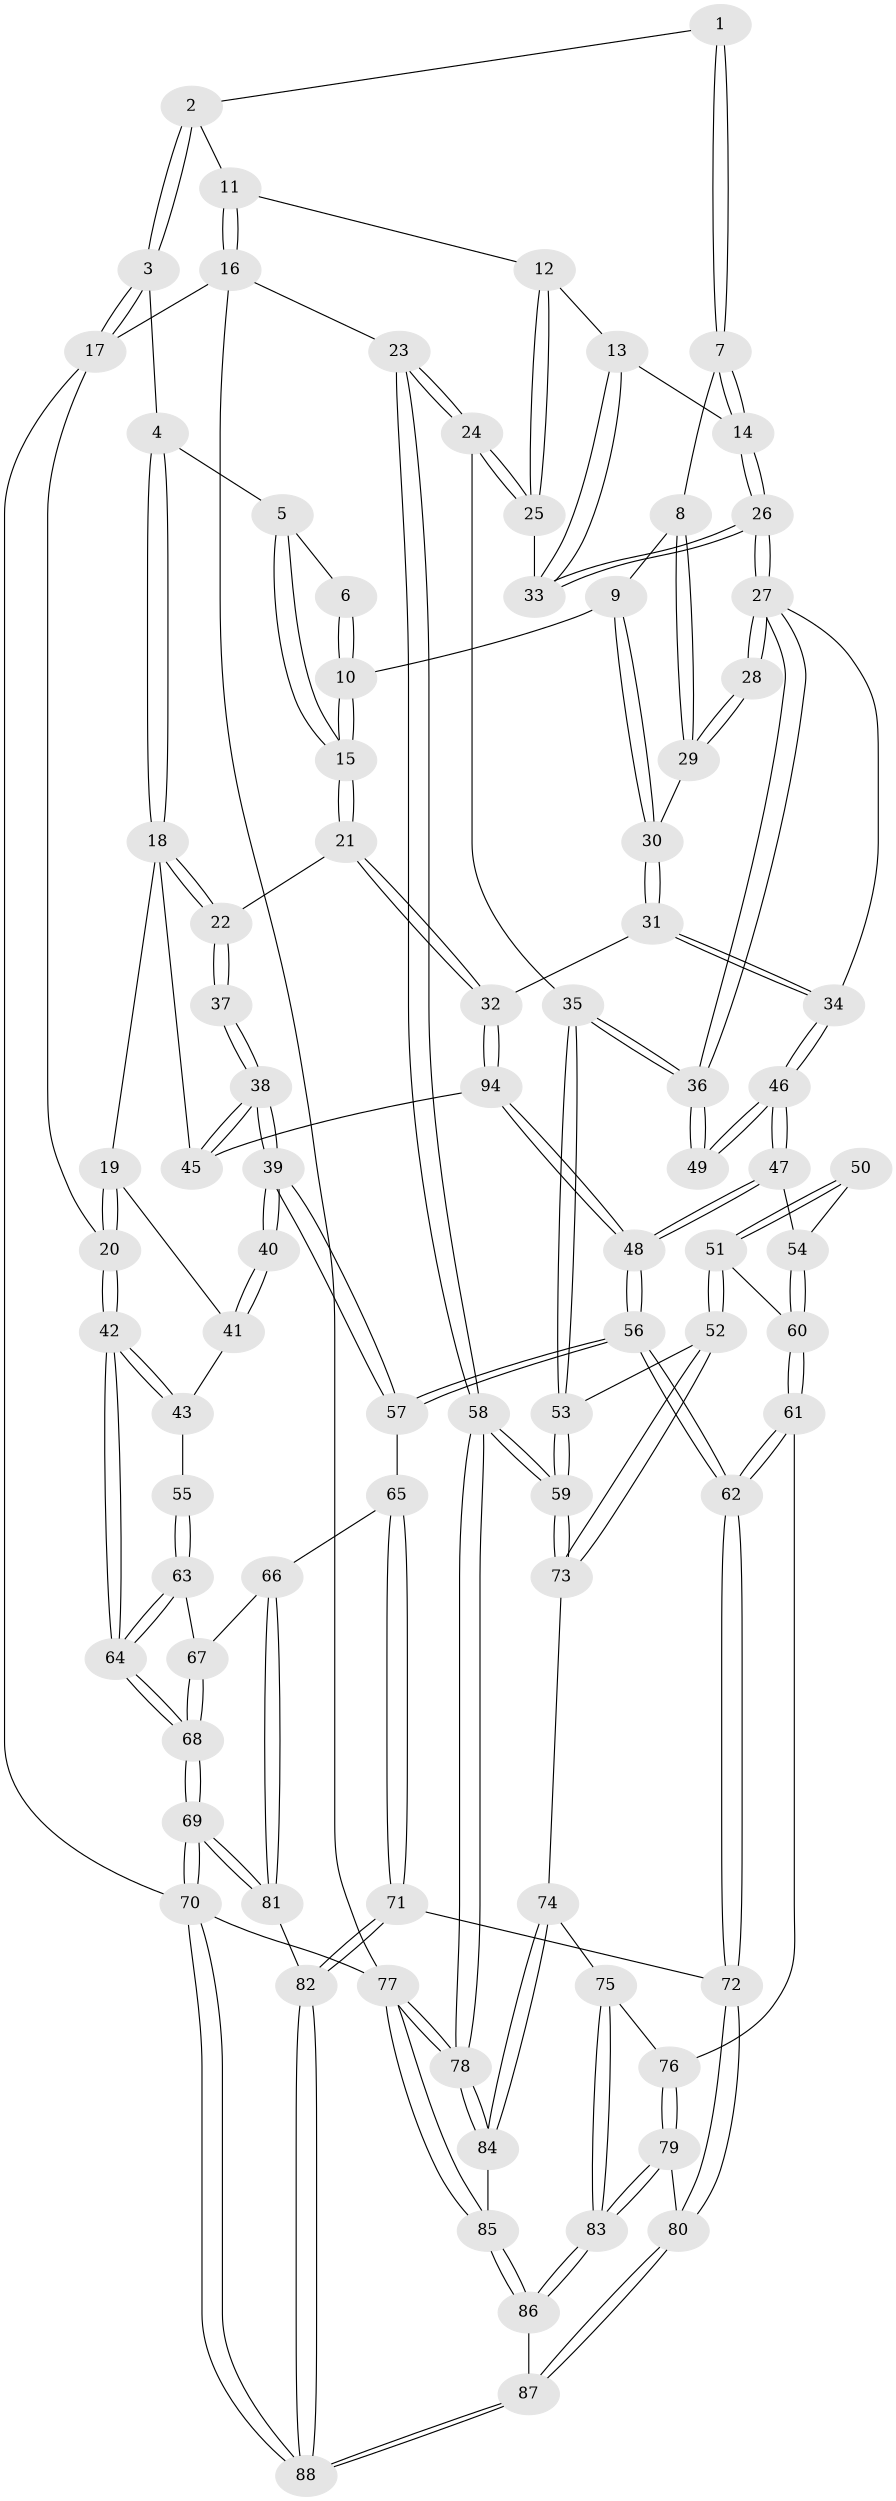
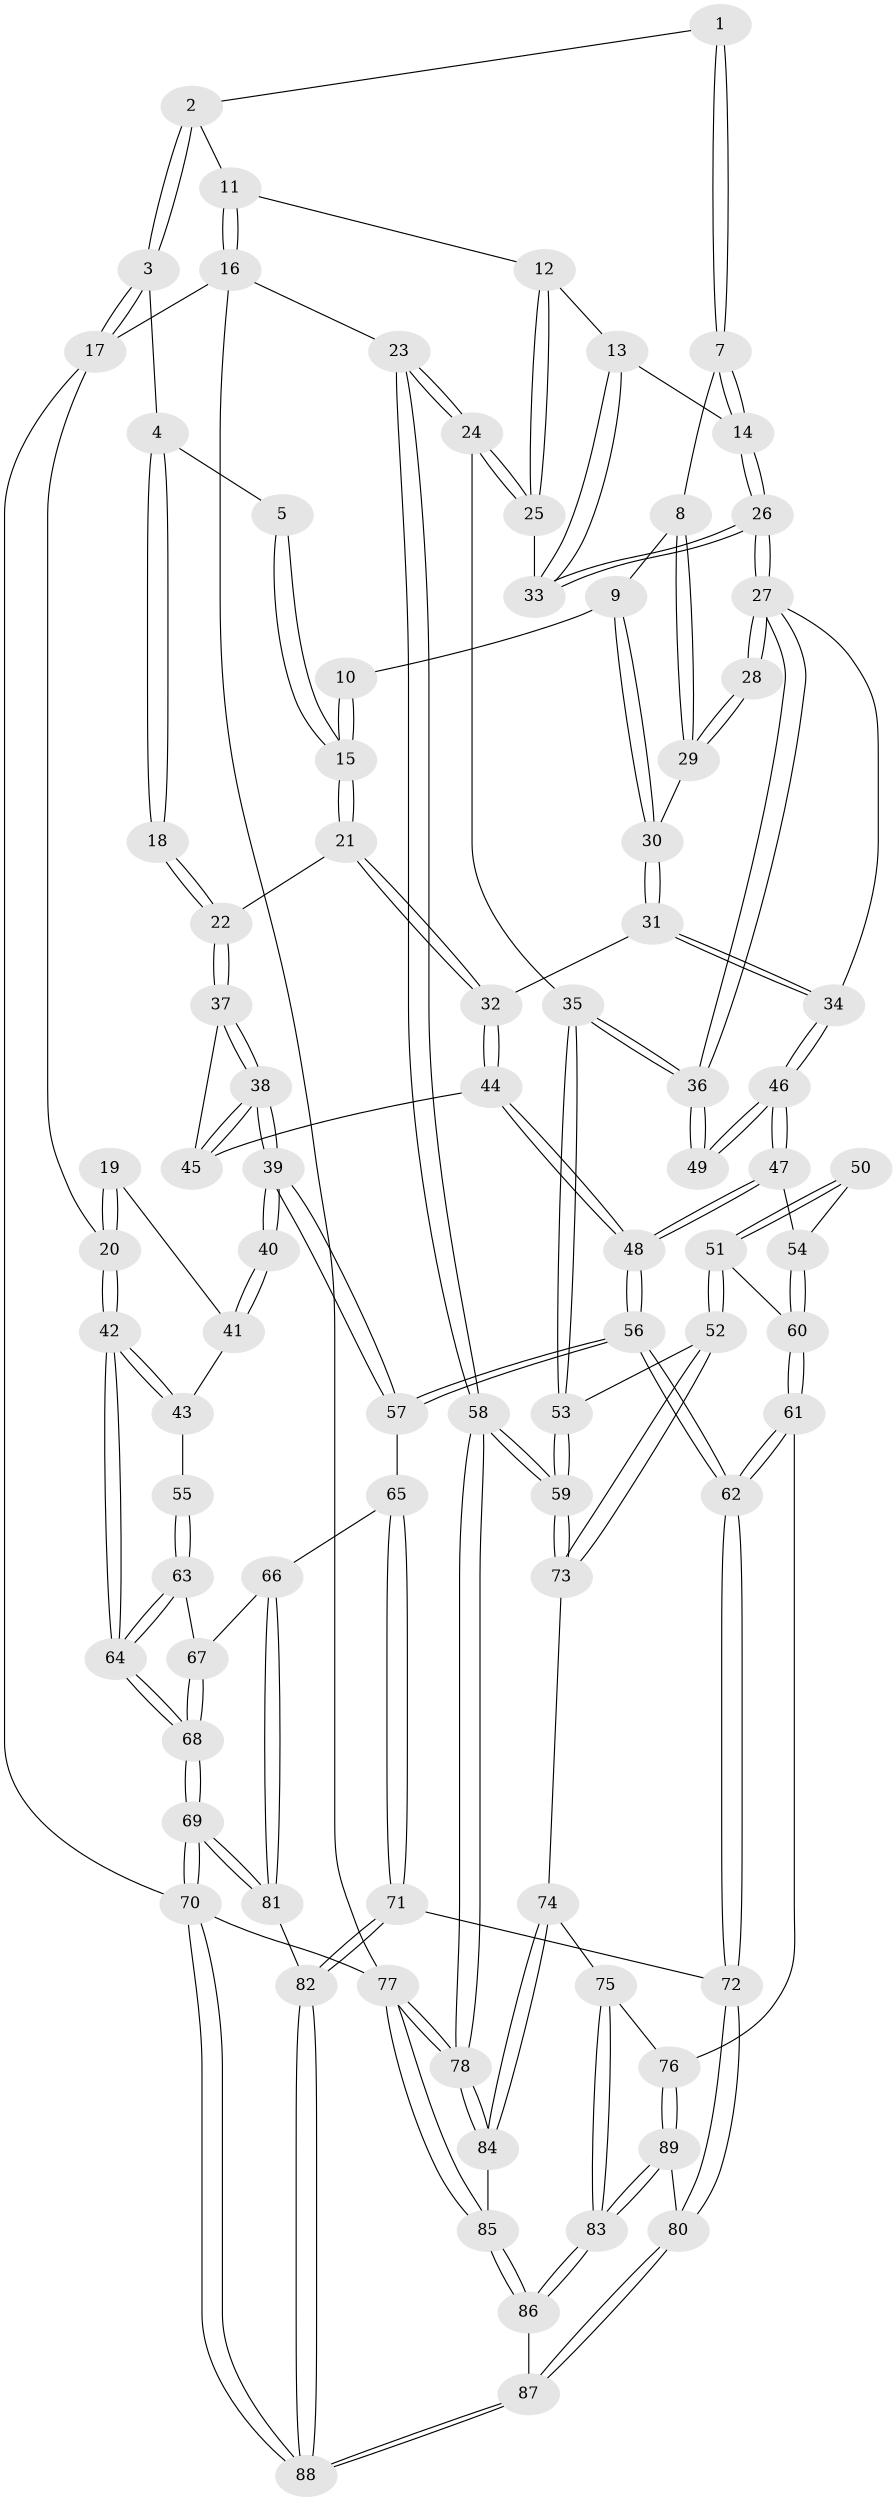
(346, 597) -> none
(134, 1005) -> none
(175, 1005) -> (207, 1087)
(491, 1087) -> (491, 1087)
(669, 2149) -> (669, 2149)
